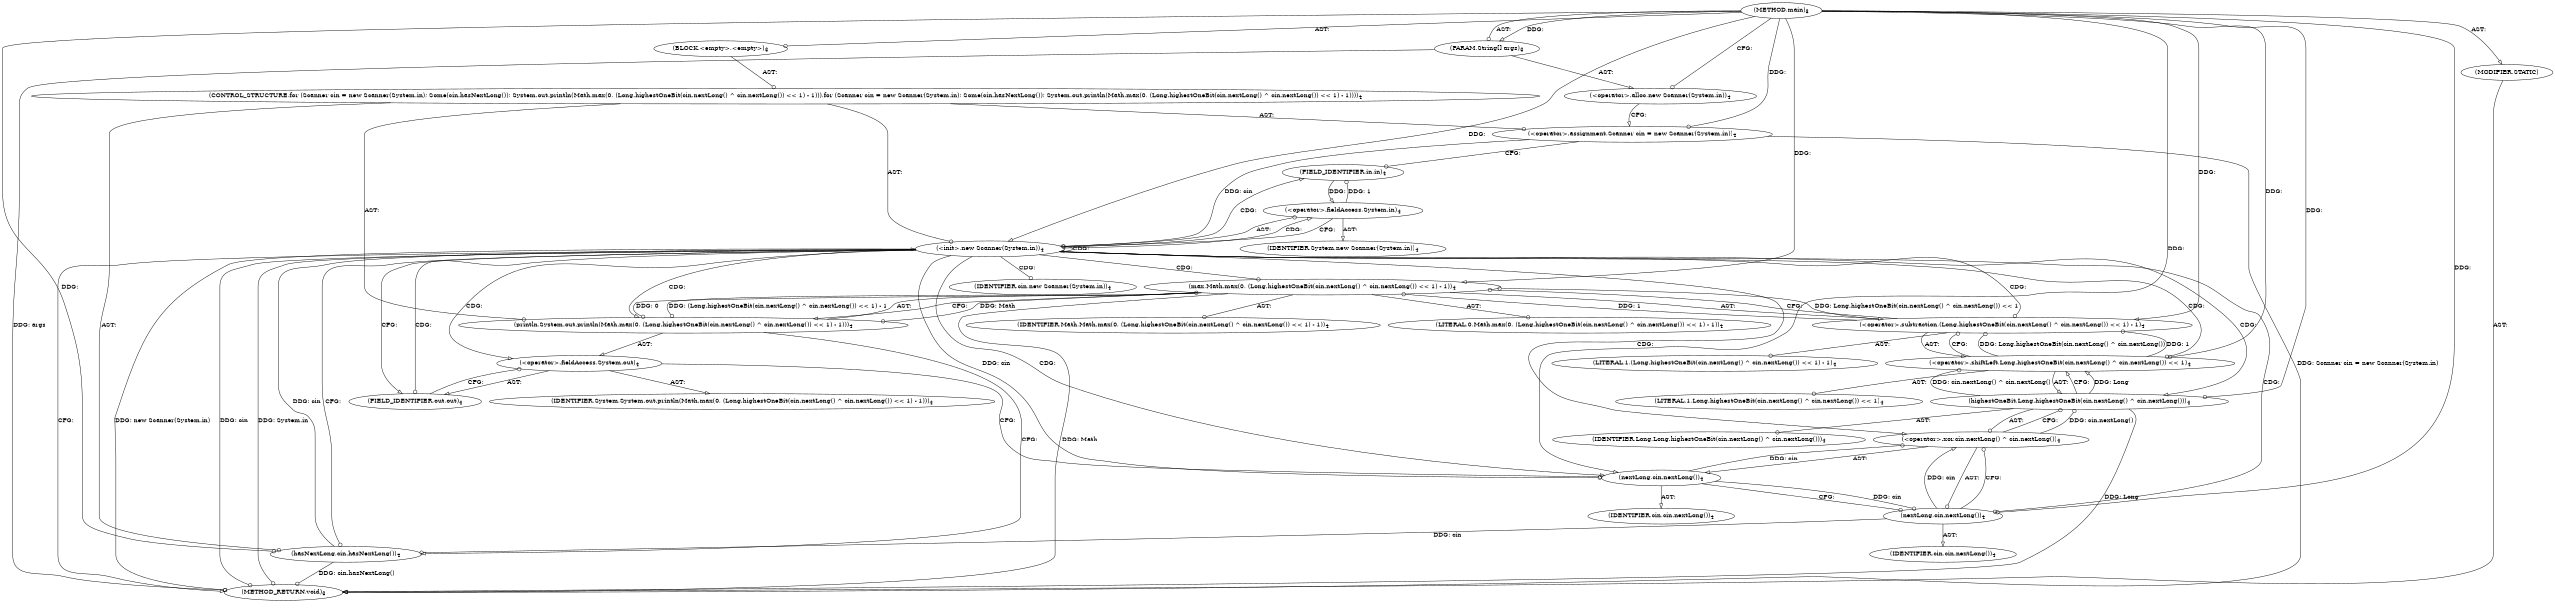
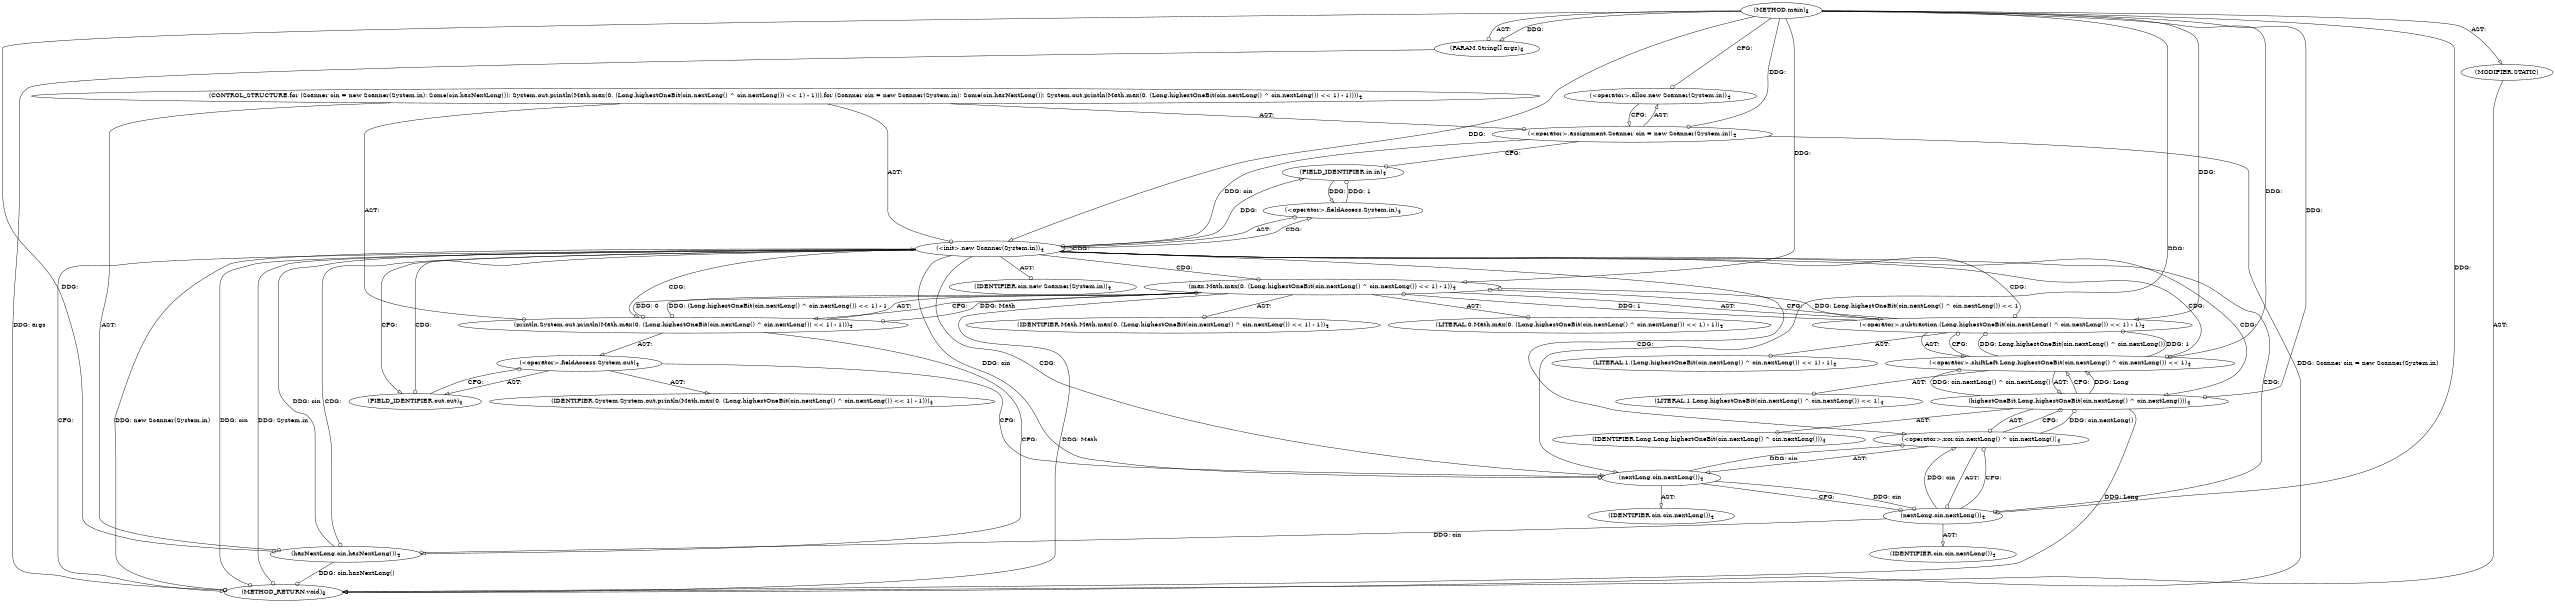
(721, 49) -> none
(1570, 72) -> (1651, 118)
(1250, 211) -> (1250, 211)
(1269, 238) -> none
(1343, 249) -> none
(636, 267) -> none
(1028, 268) -> (1028, 268)
(334, 402) -> (334, 402)
